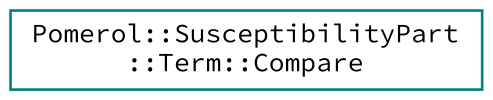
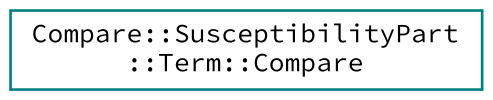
(246, 50) -> (246, 50)
